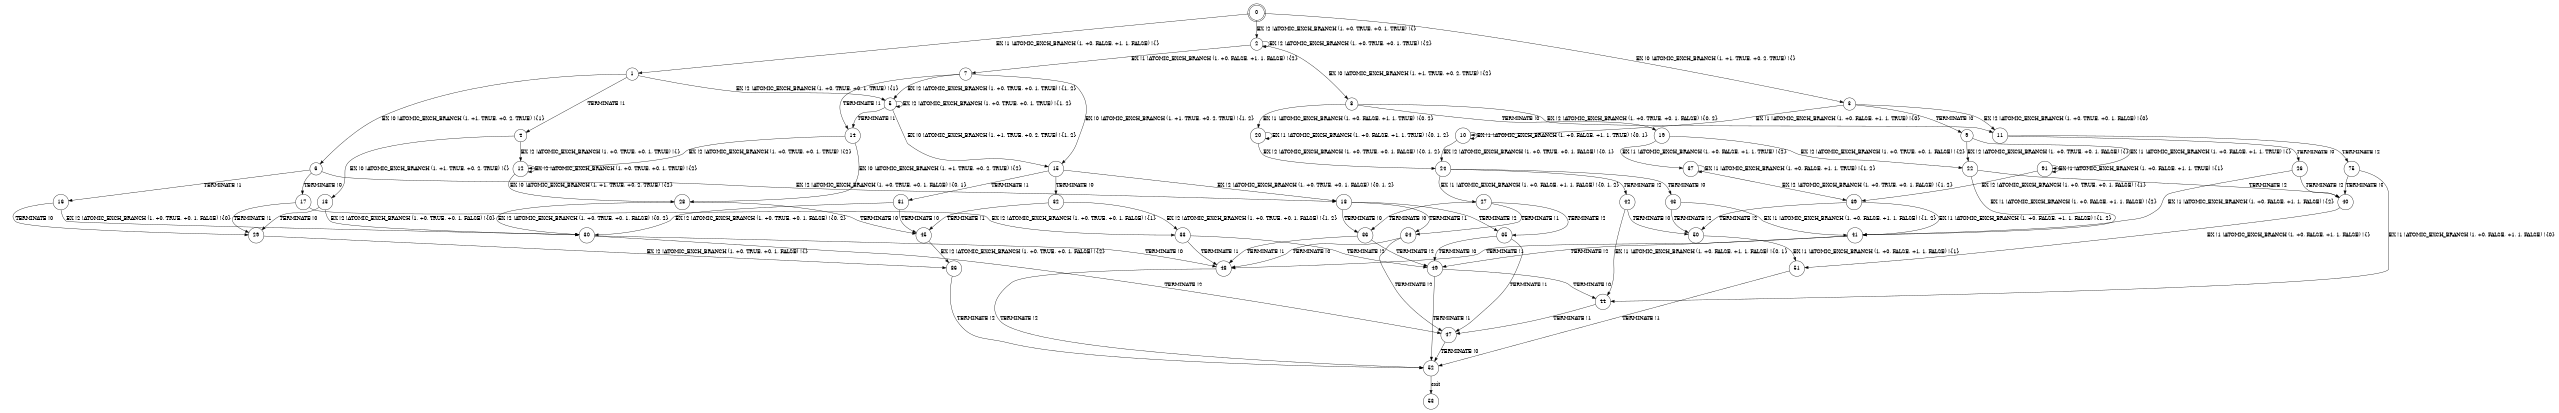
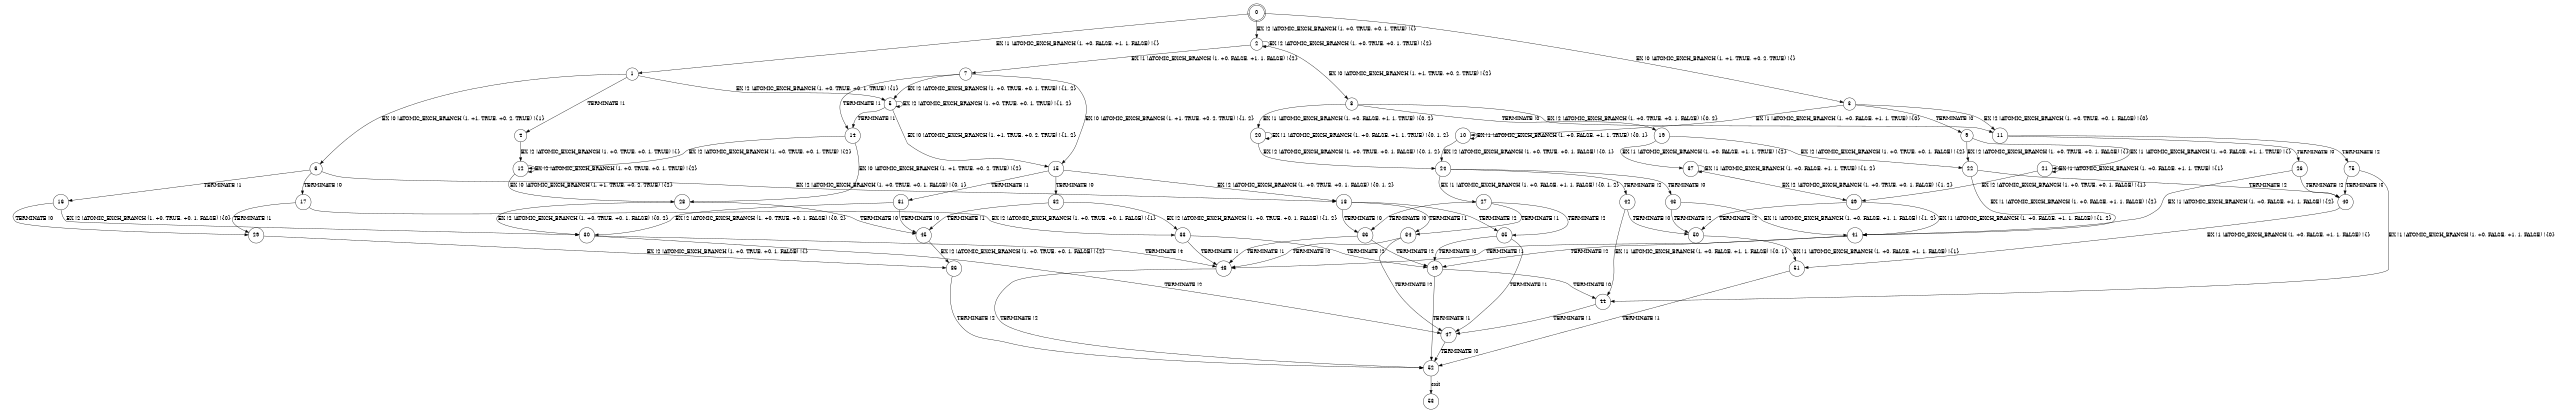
(2045, 169) -> (2045, 169)
(325, 202) -> none
(1164, 252) -> (1164, 252)
